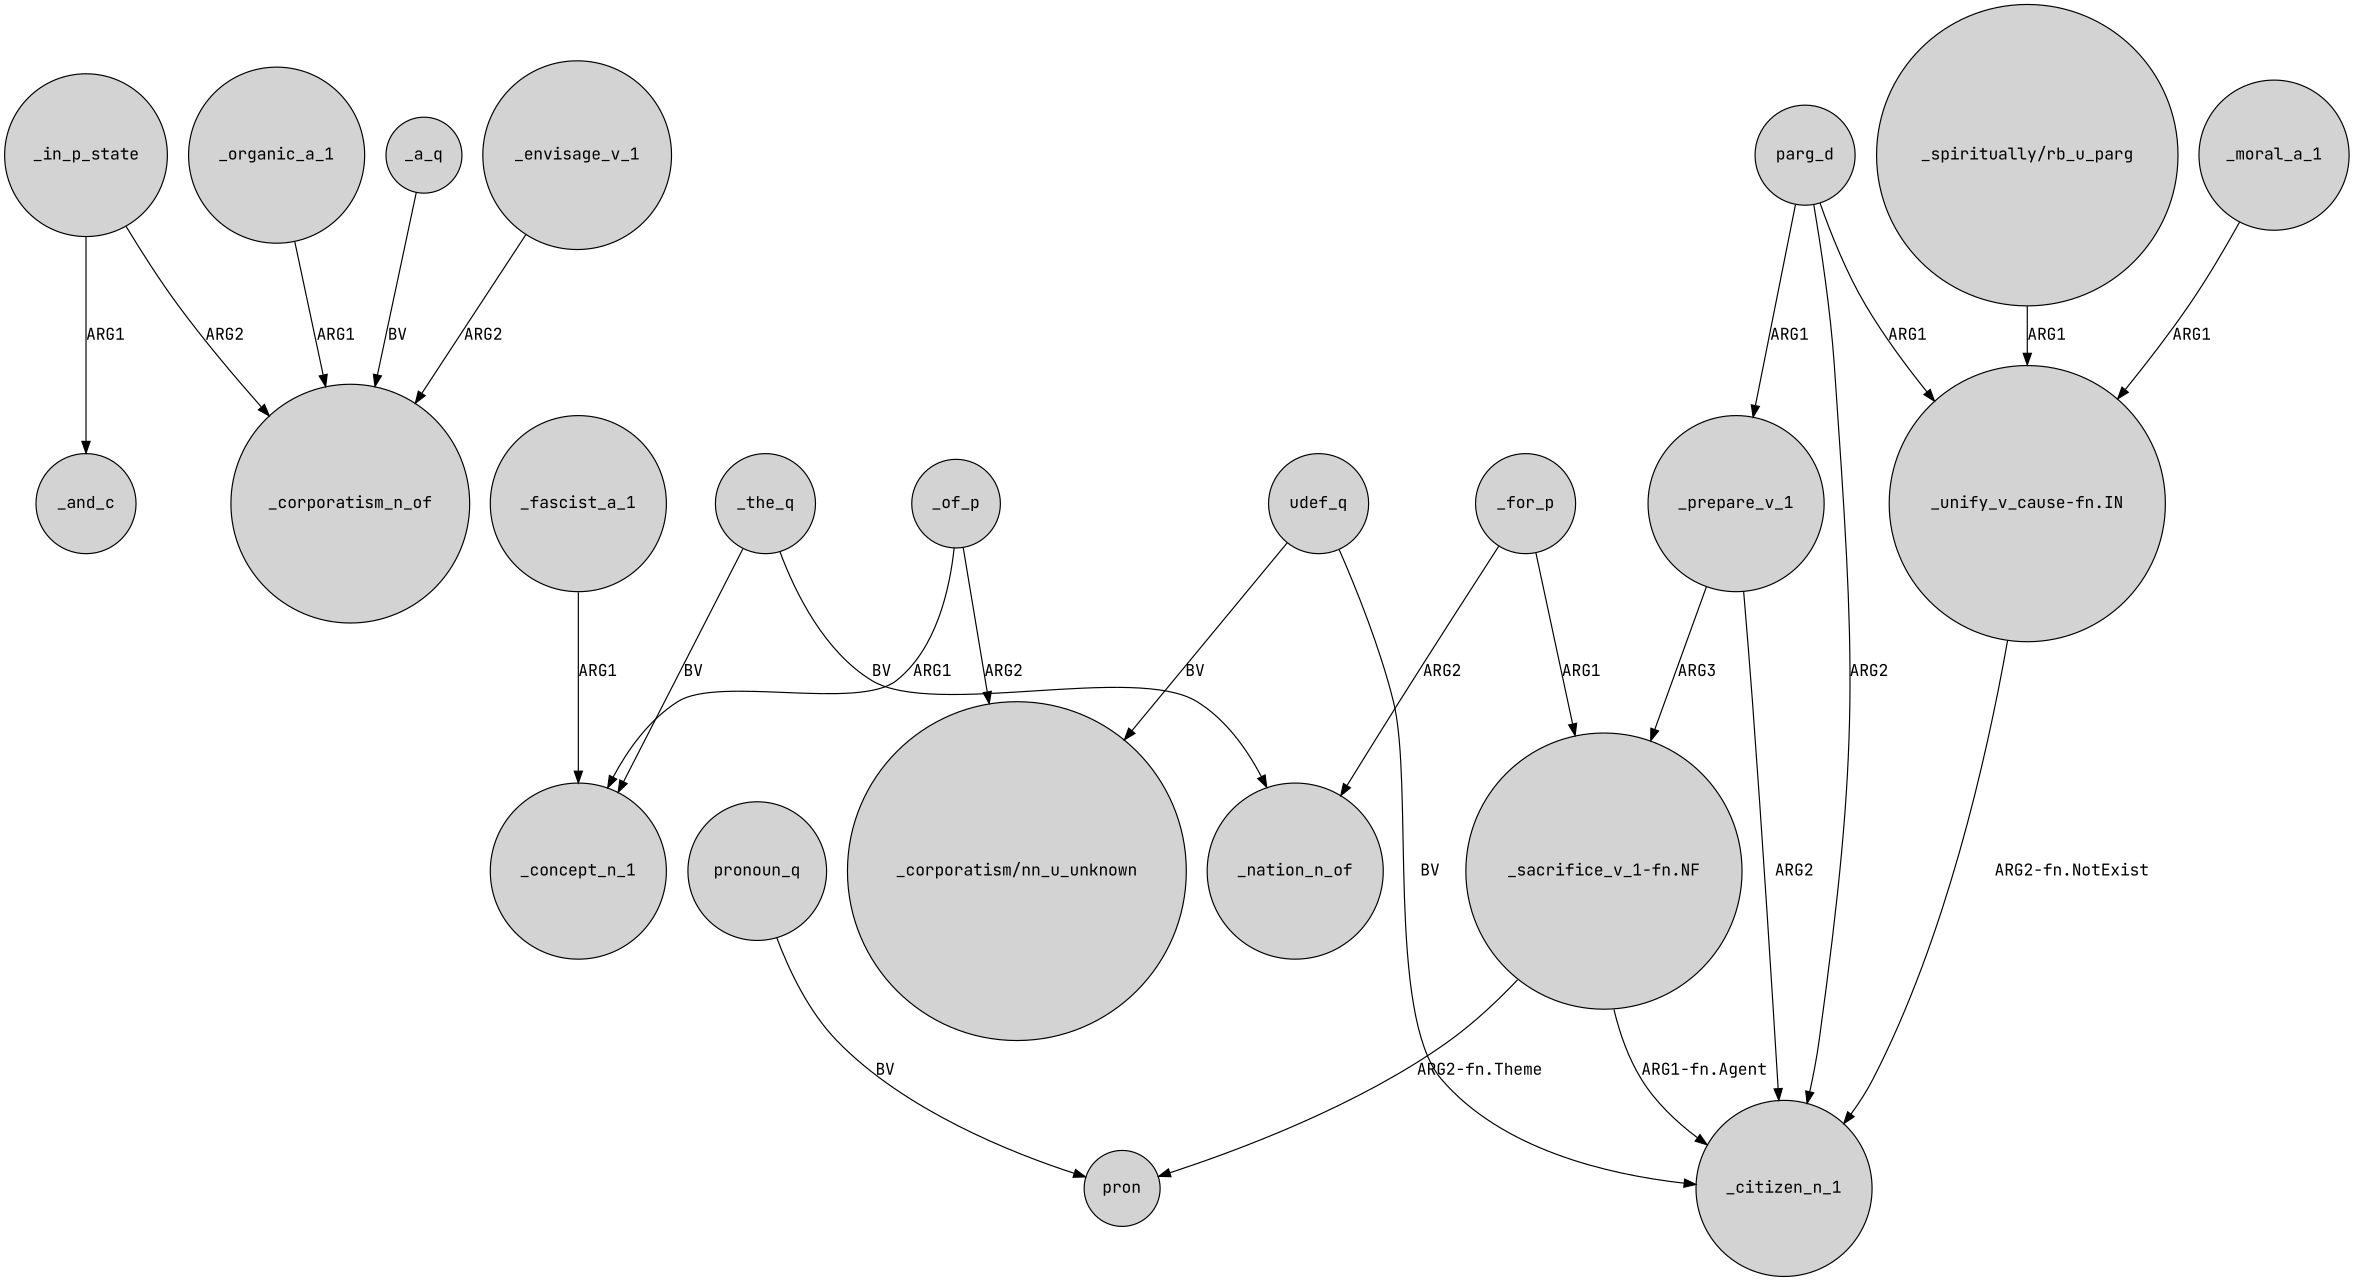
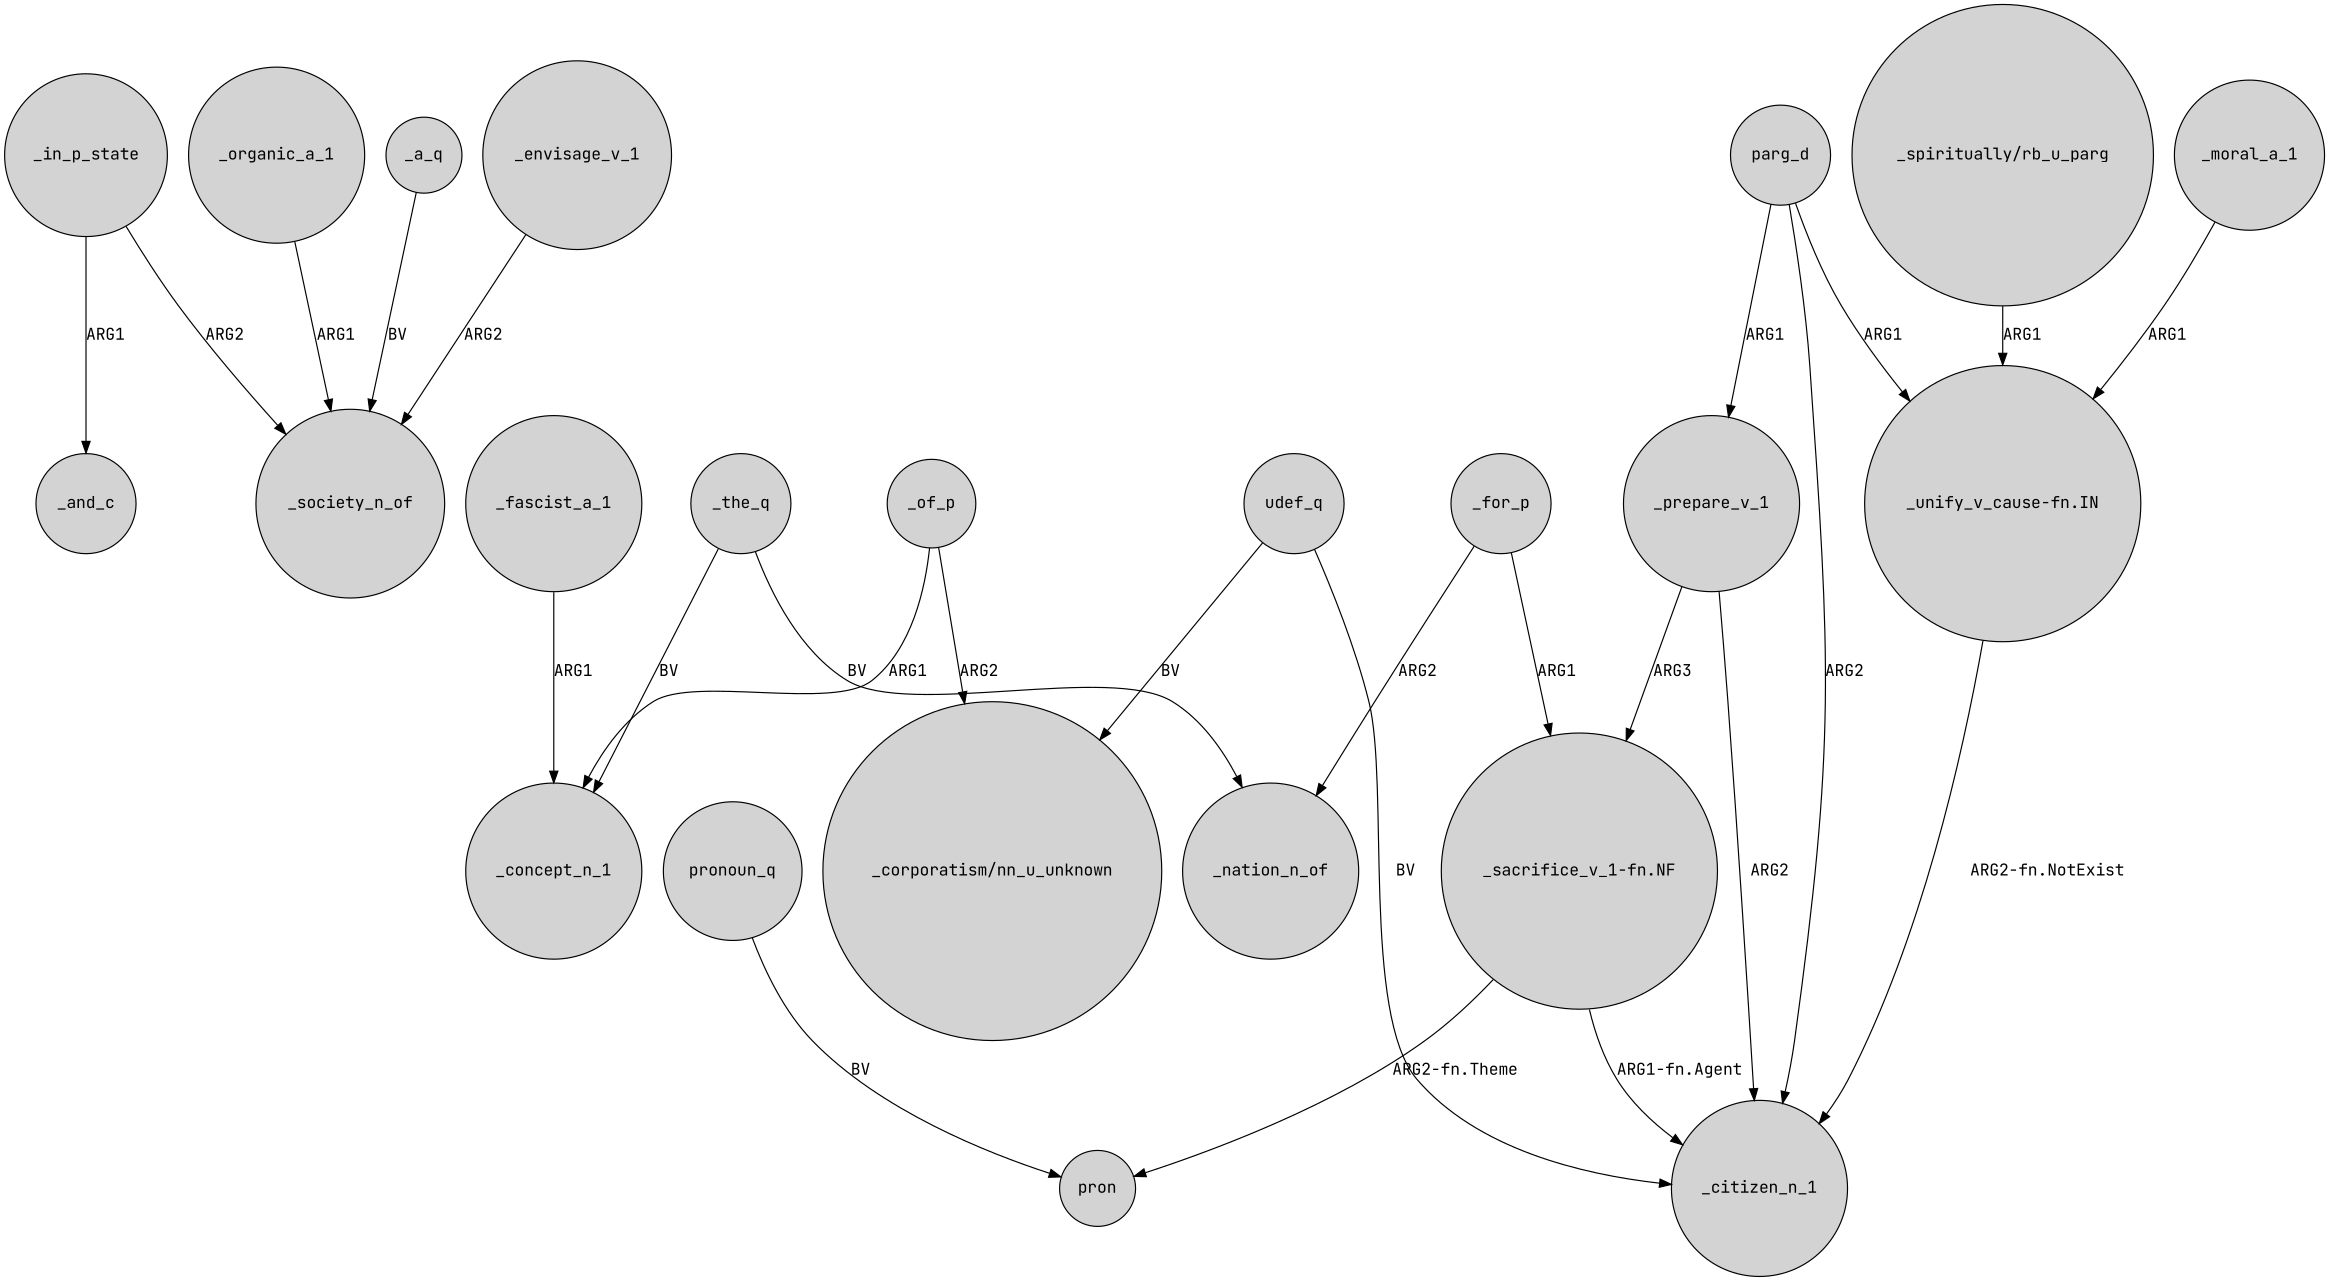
(350, 504) -> (350, 504)
